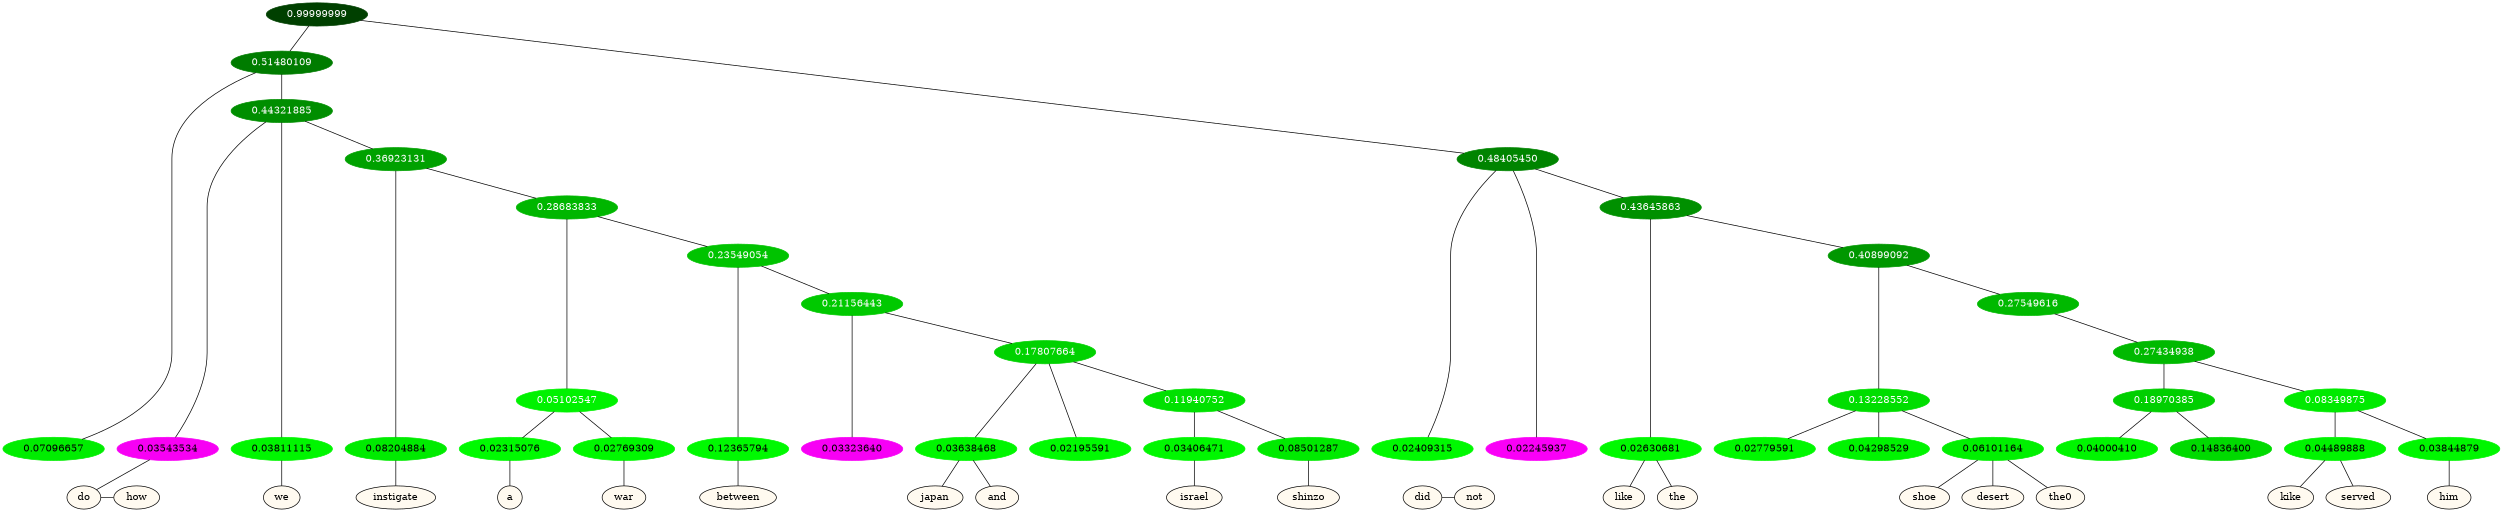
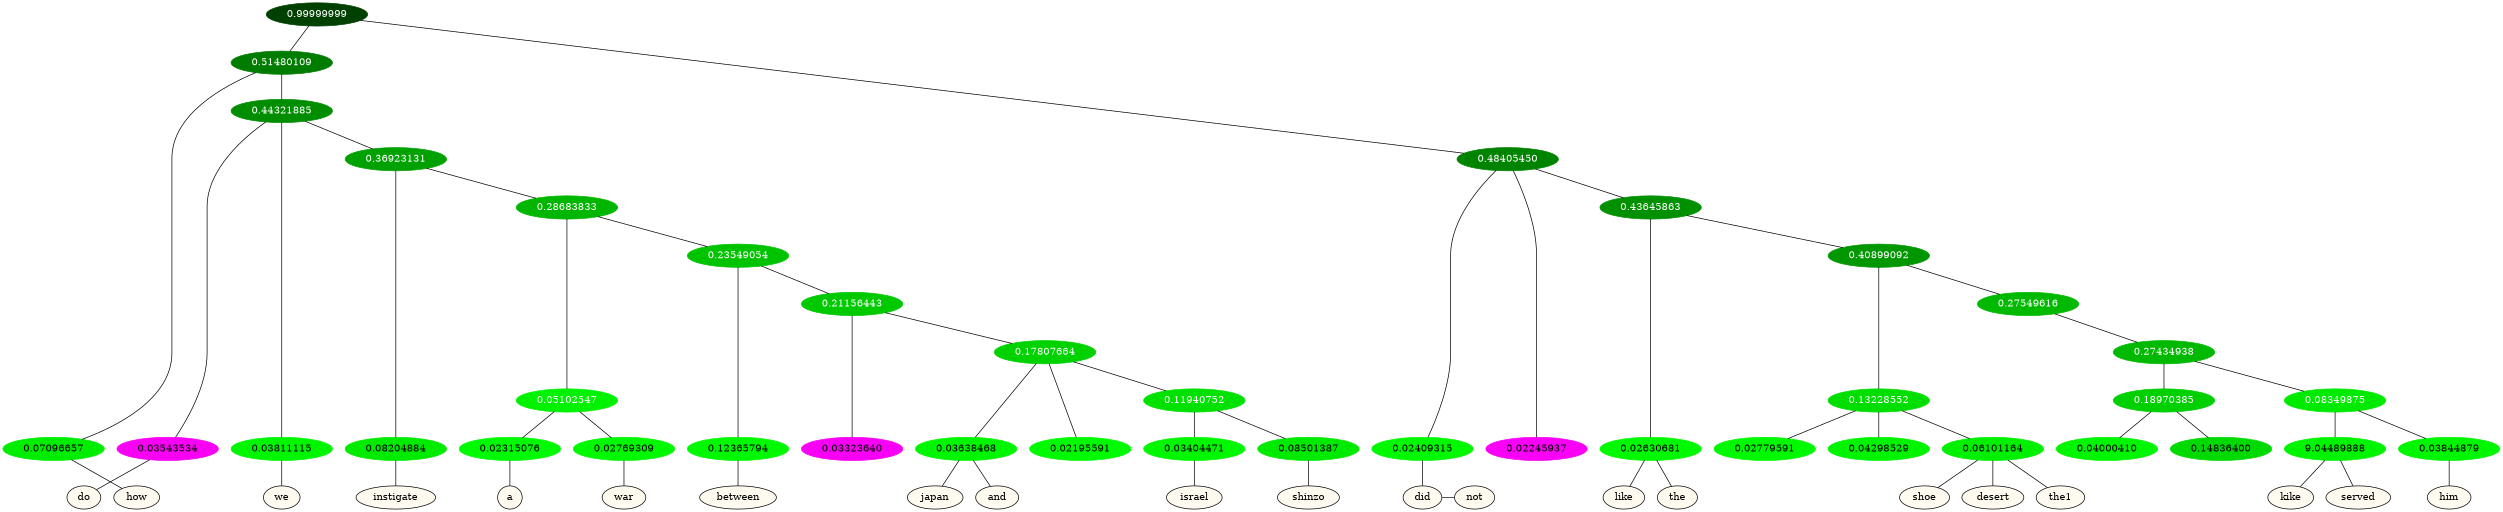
(1194, 449) -> (1194, 449)
(1308, 449) -> (1308, 449)
(2335, 449) -> (2335, 449)
none -> (1422, 473)
(107, 497) -> (97, 474)
(2060, 497) -> (2060, 497)
